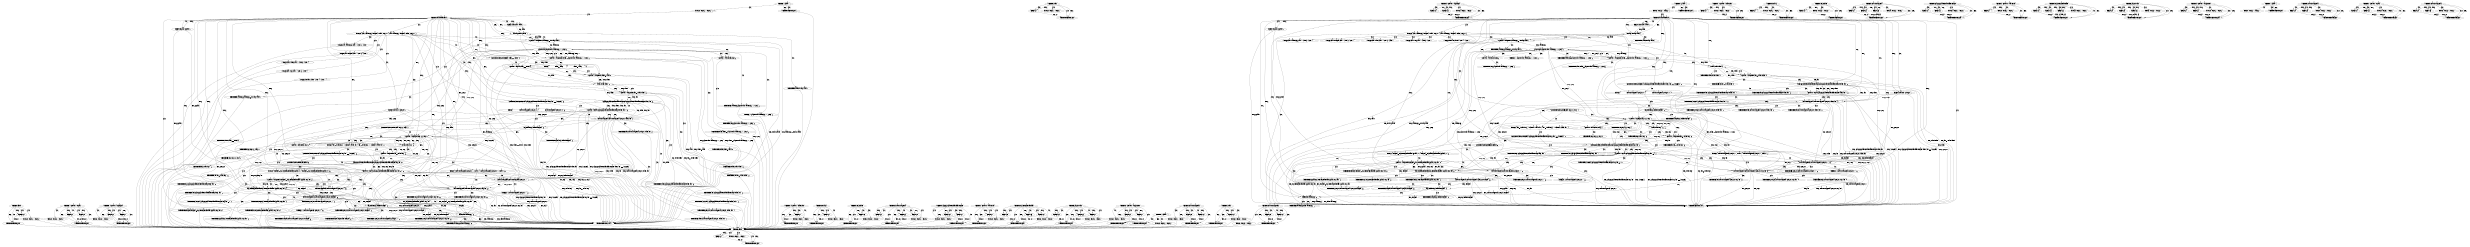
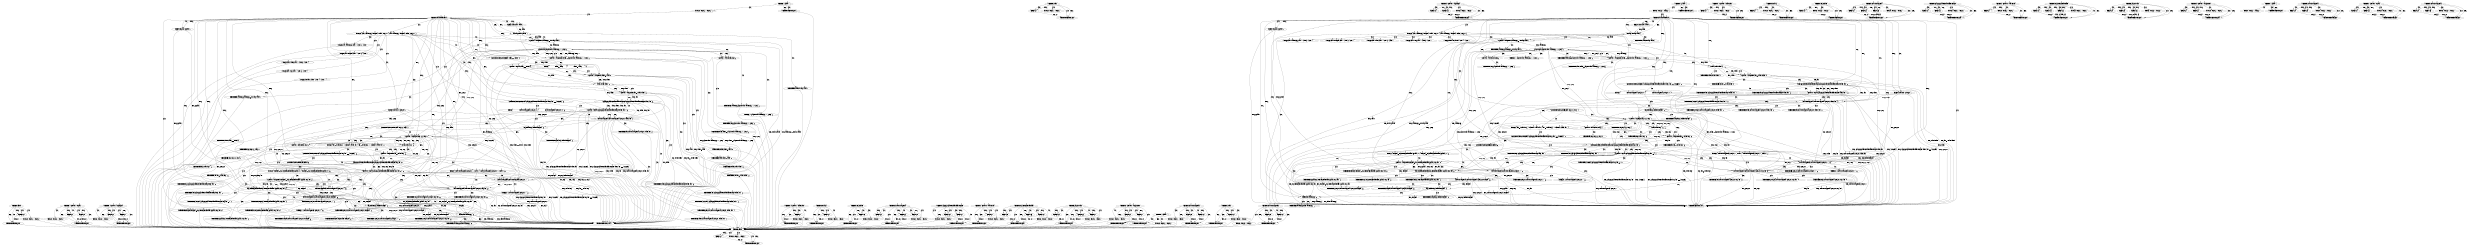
(512, 62) -> none
none -> (695, 80)
none -> (722, 158)
